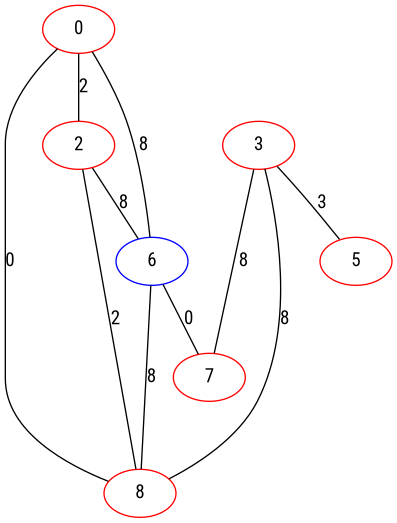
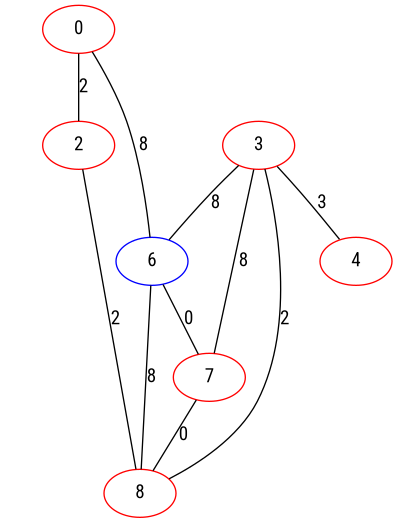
(115, 203) -> (203, 202)
(356, 261) -> (356, 261)
(5, 283) -> (175, 435)
(285, 319) -> (285, 319)
